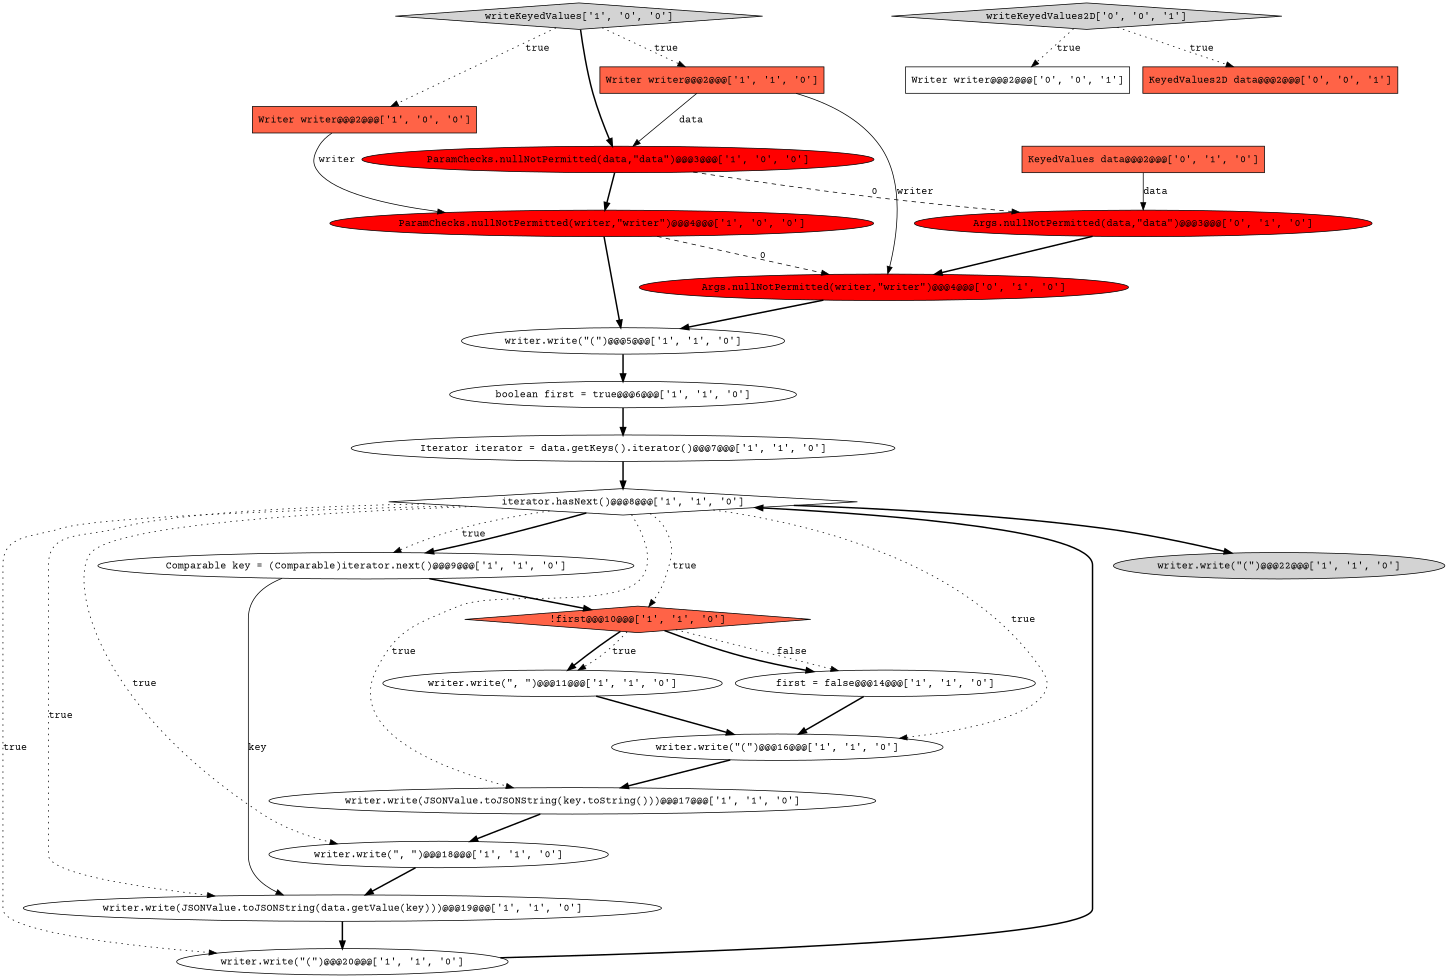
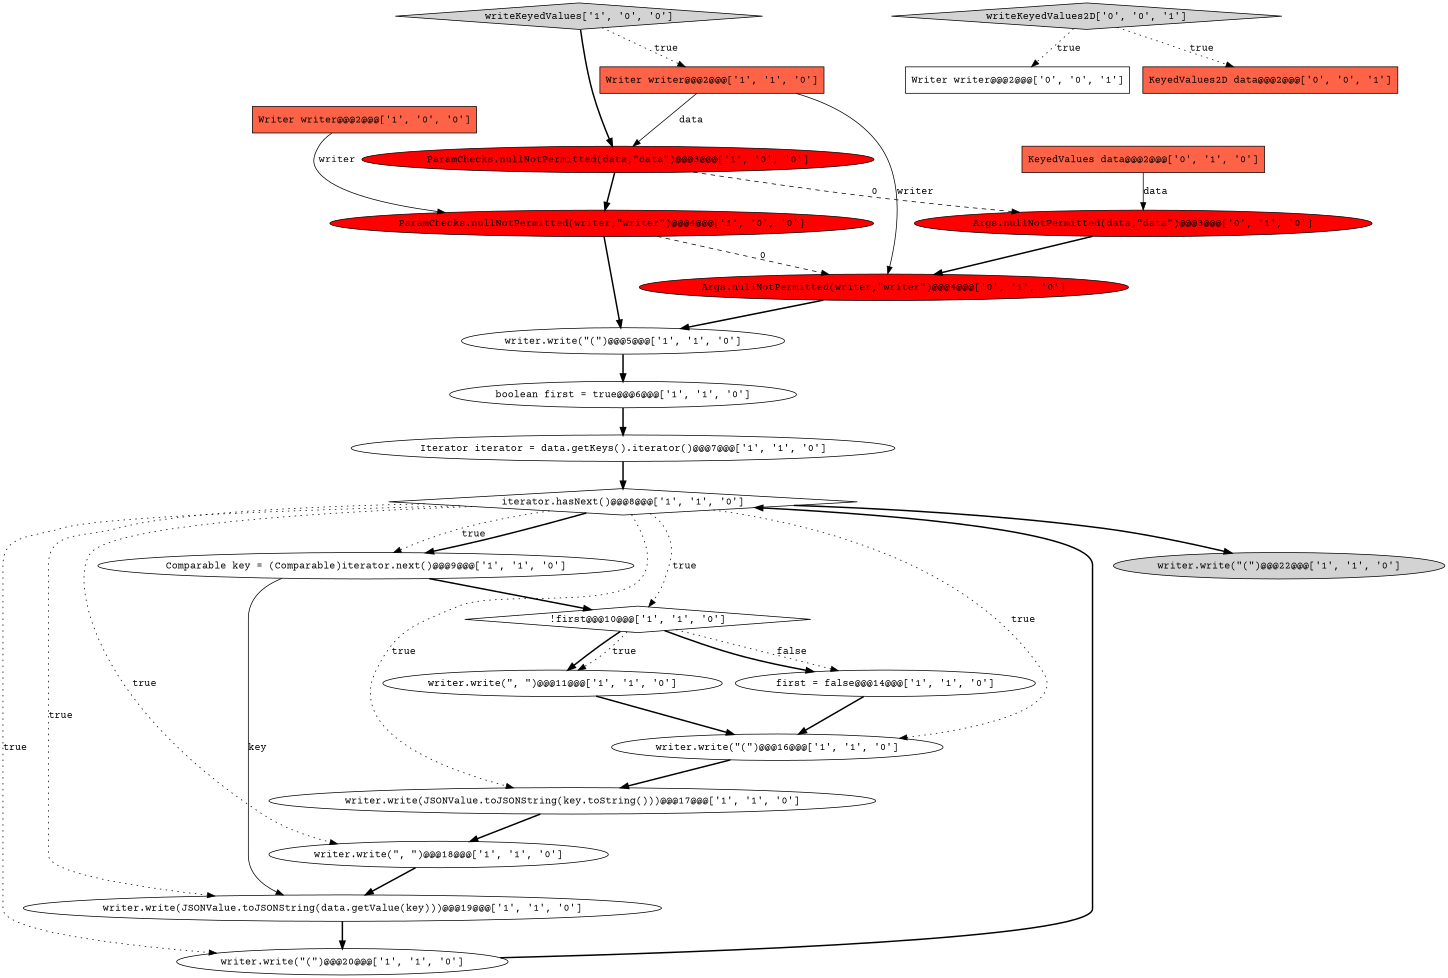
(477, 66) -> none
(638, 619) -> (638, 619)
